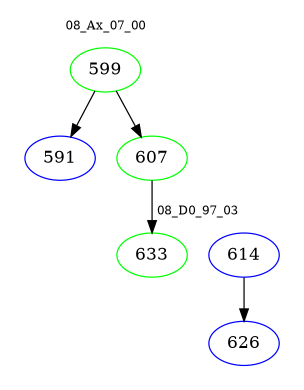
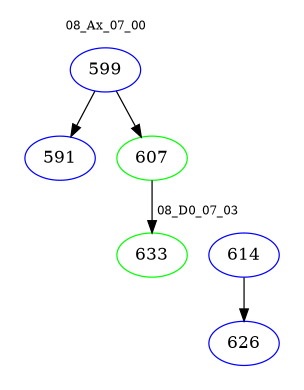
(105, 70) -> (105, 70)
(198, 212) -> (198, 212)
